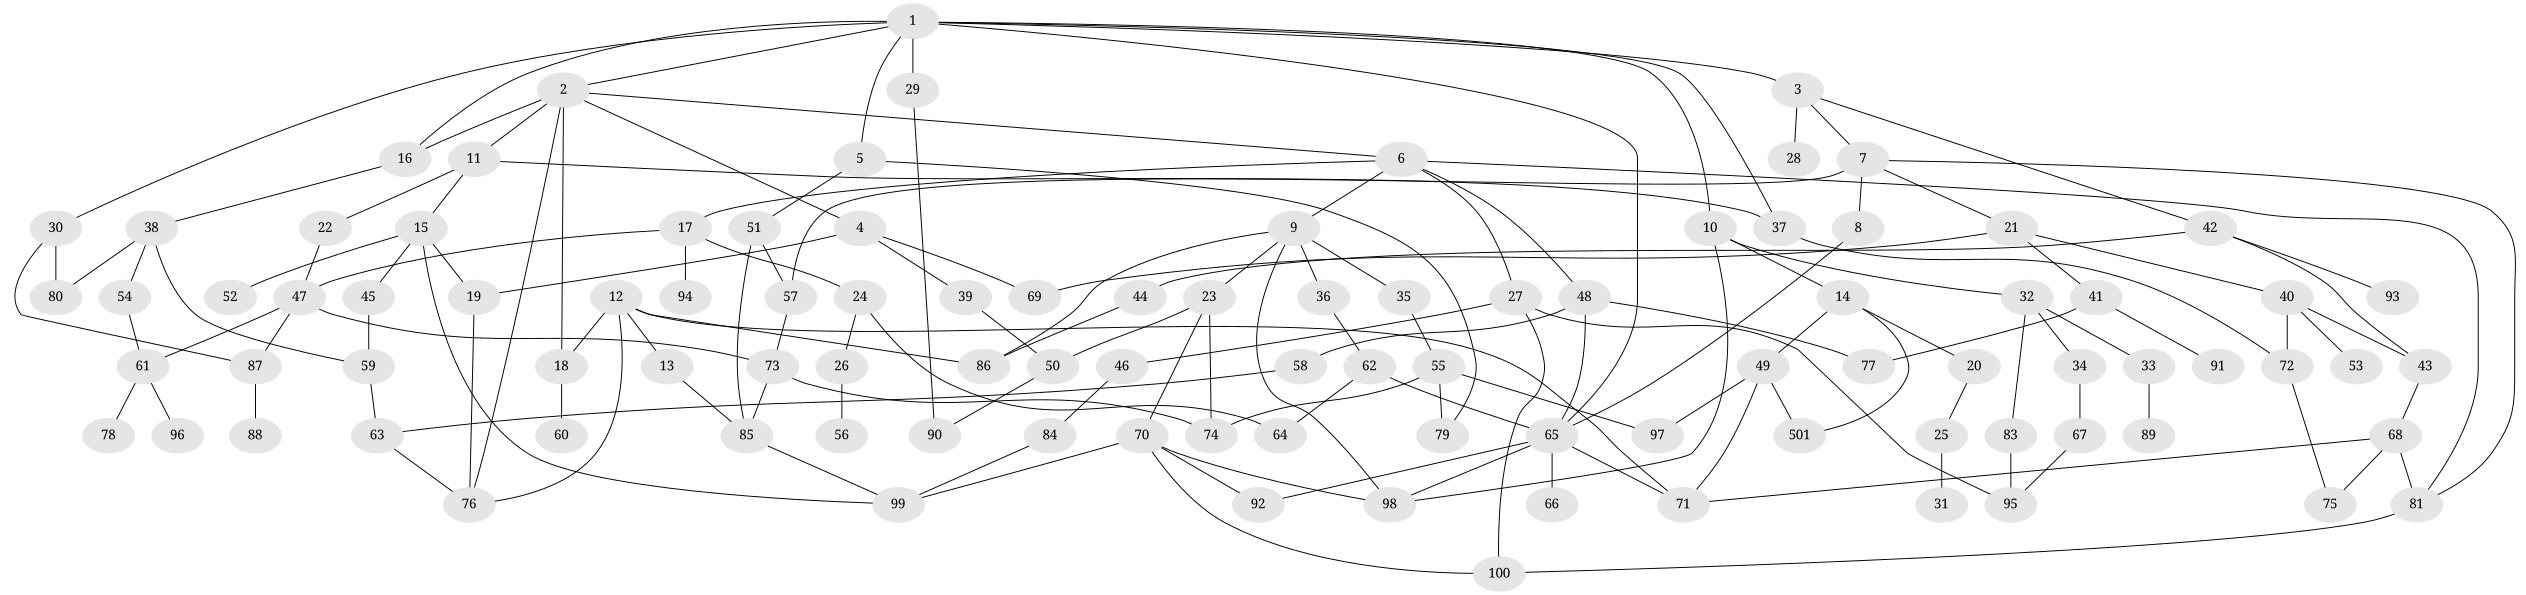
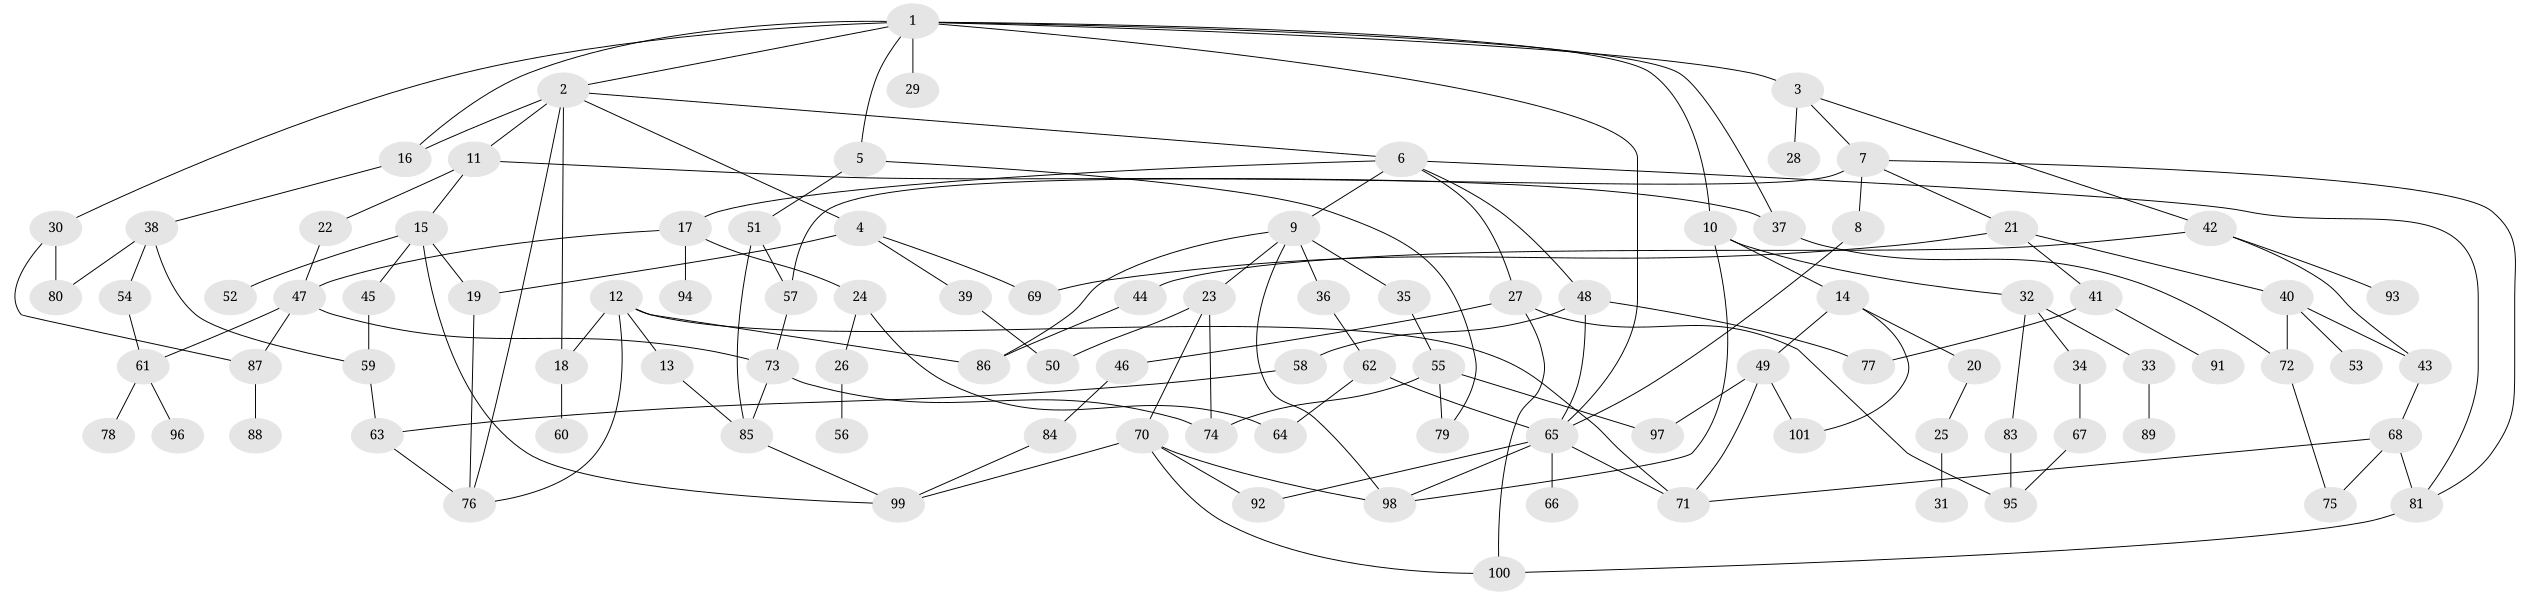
(935, 436) -> none
(1800, 436) -> (1800, 436)
